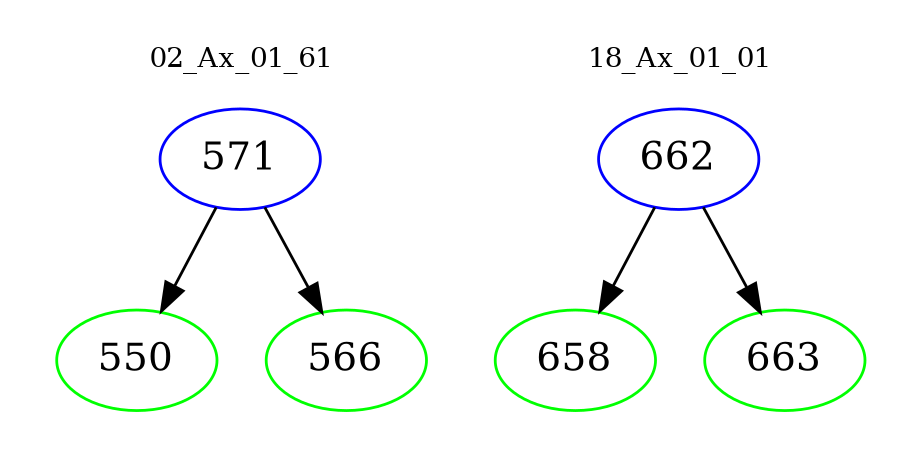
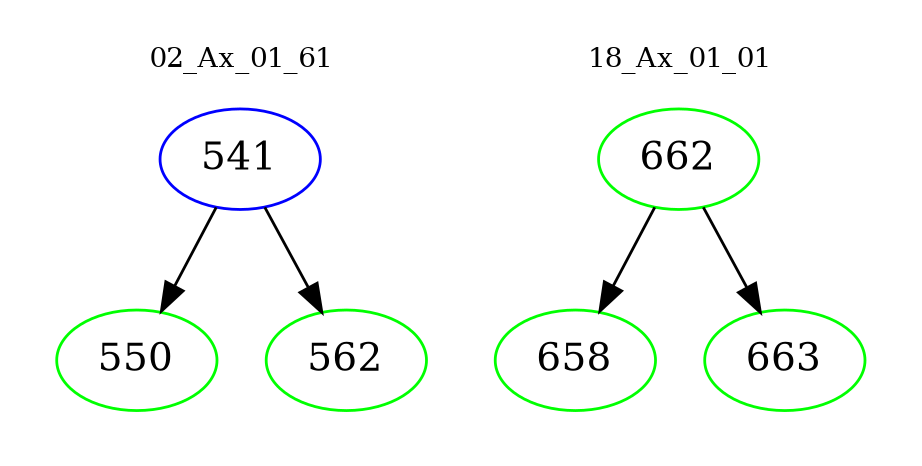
(240, 159) -> (240, 159)
(679, 159) -> (679, 159)
(346, 360) -> (346, 360)
